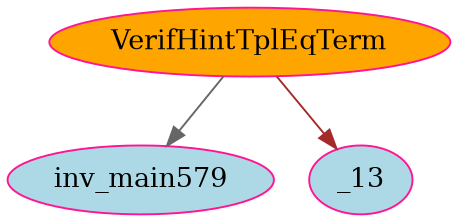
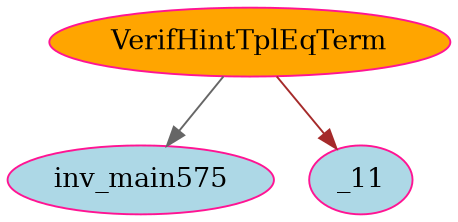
(141, 180) -> (141, 180)
(361, 180) -> (361, 180)
